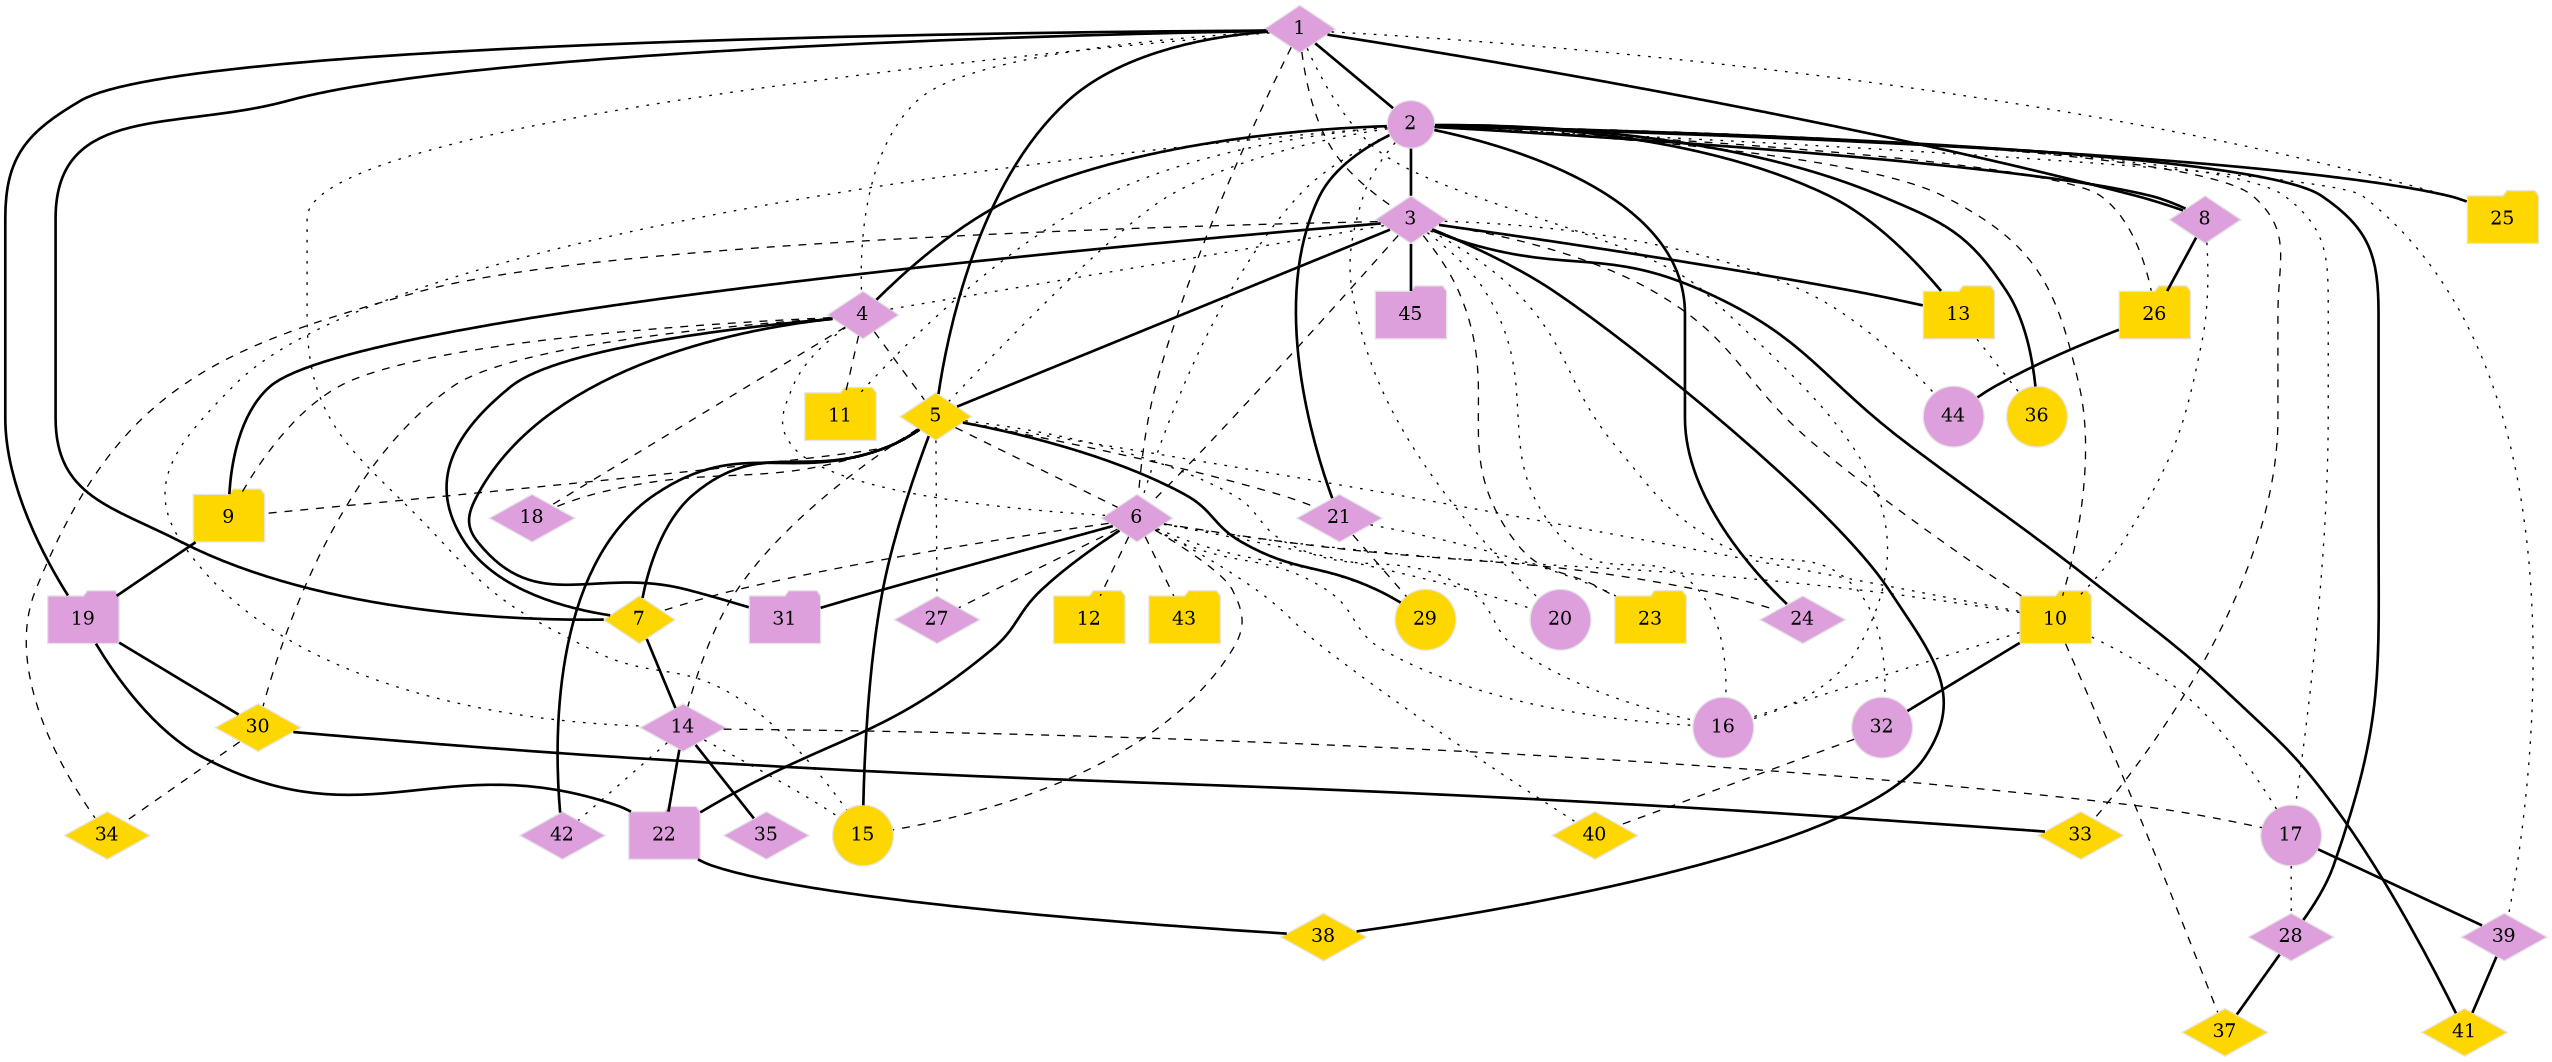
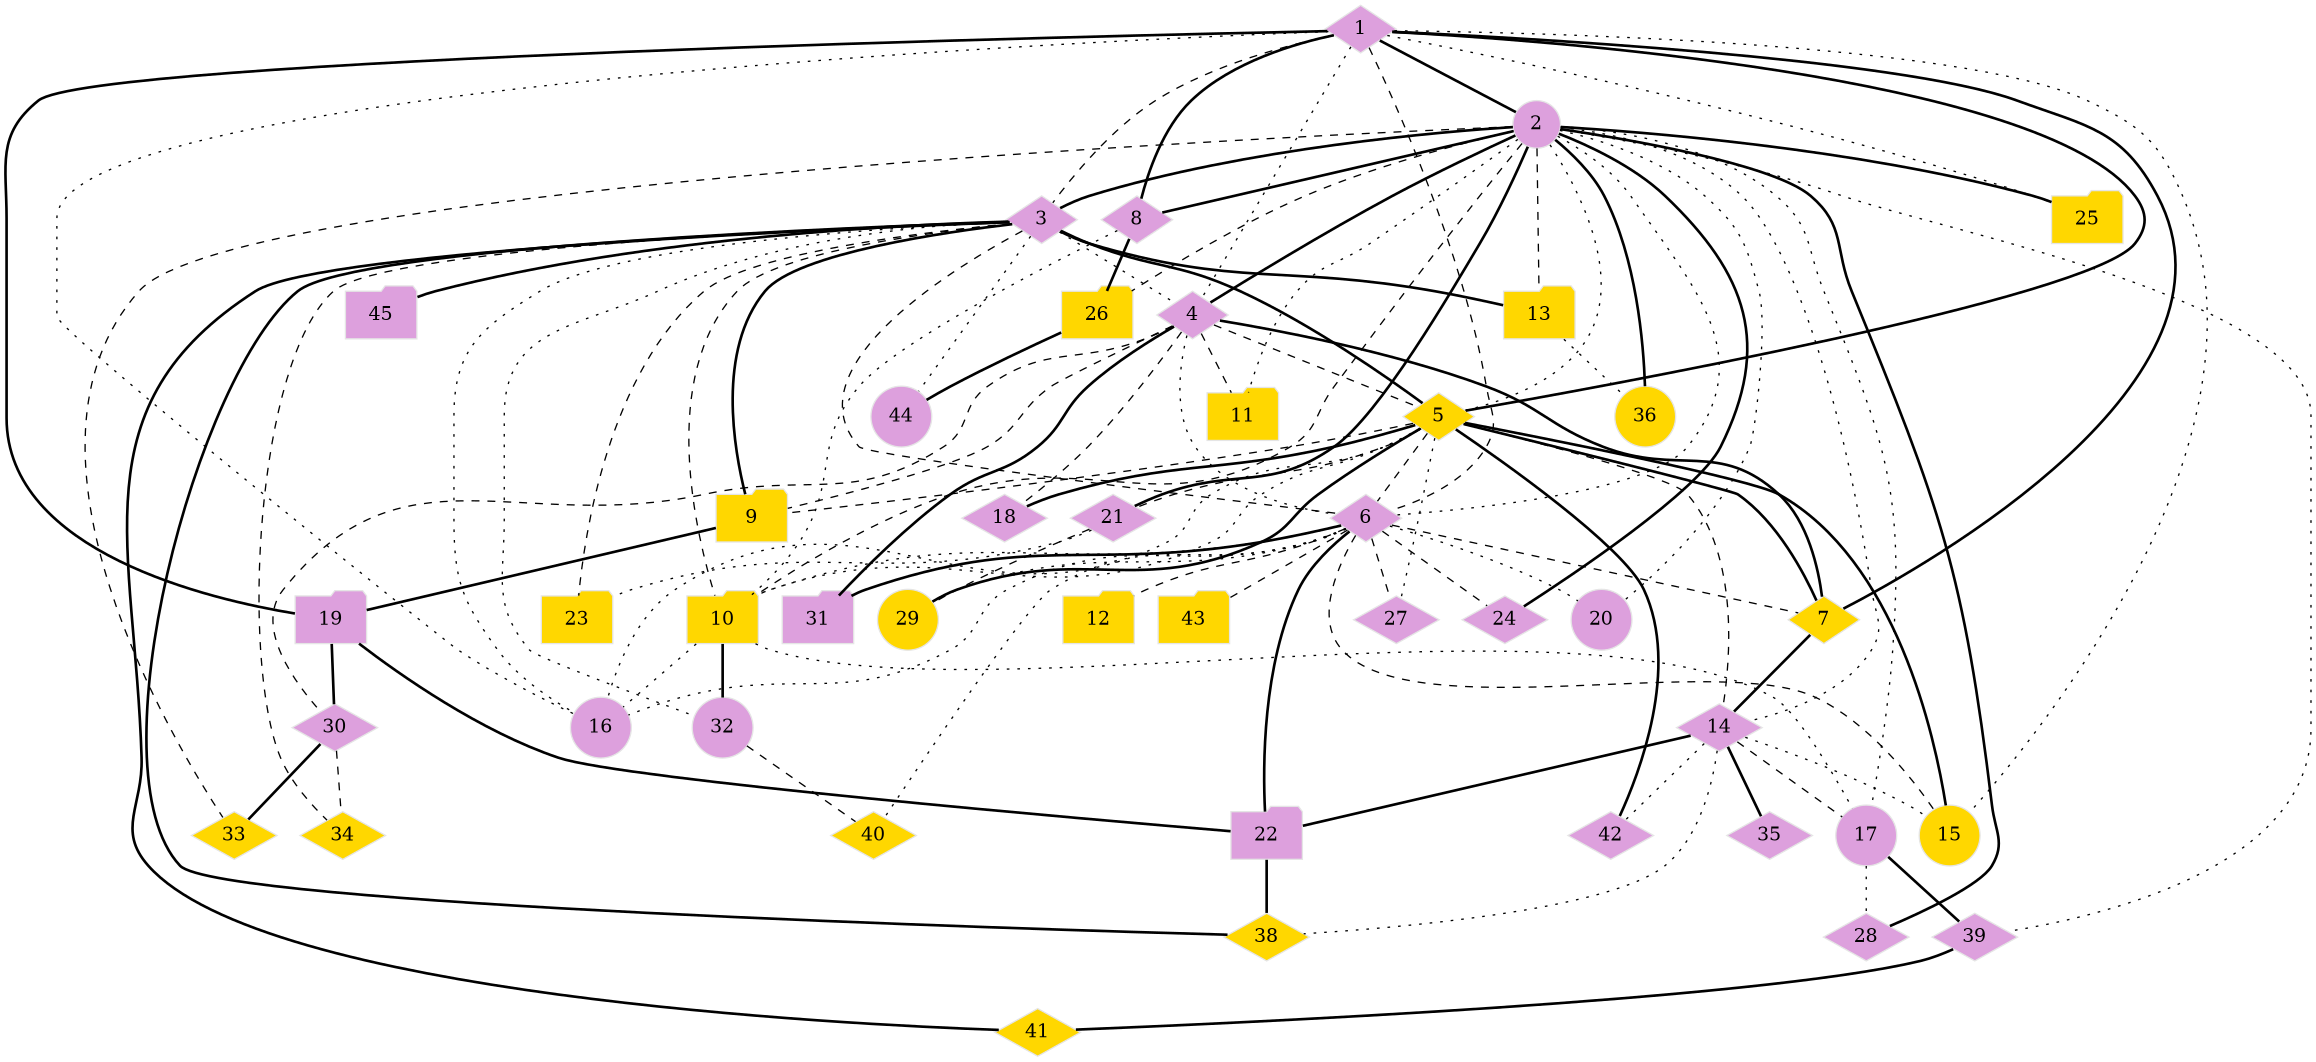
(1735, 161) -> (1538, 220)
(749, 475) -> (1299, 454)
(258, 728) -> (335, 728)
none -> (1552, 905)
(2225, 1032) -> none
